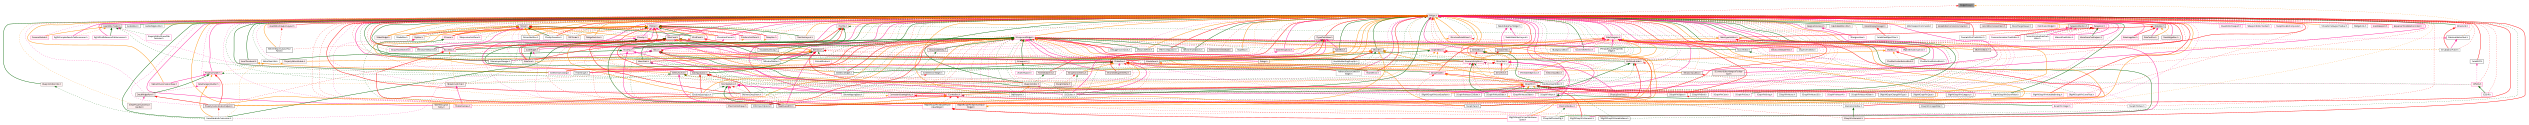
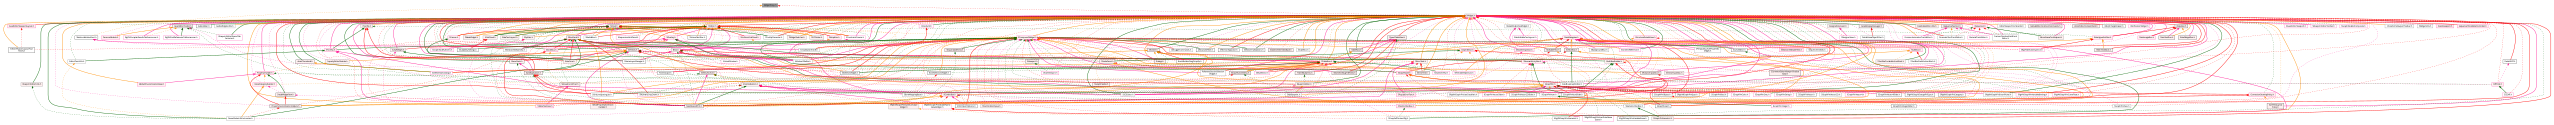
(1022, 50) -> (1030, 50)
none -> (1441, 73)
(611, 81) -> none
